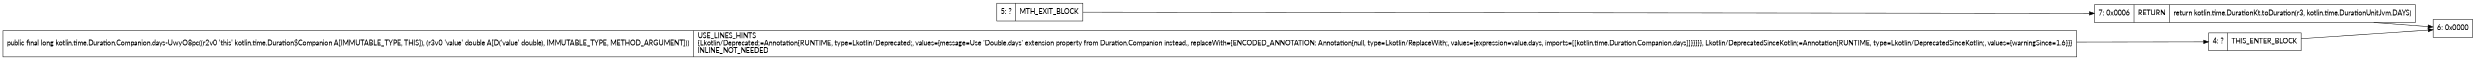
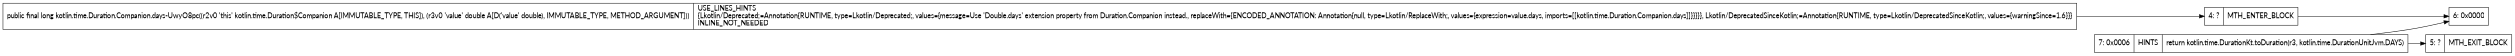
(1586, 13) -> (2414, 44)
(2152, 13) -> (2148, 43)
(2264, 42) -> (2261, 16)
